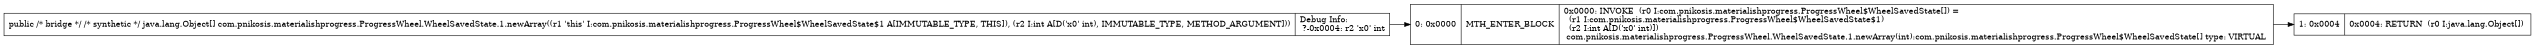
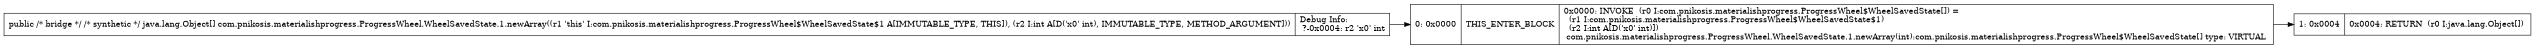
(1510, 24) -> (1510, 24)
